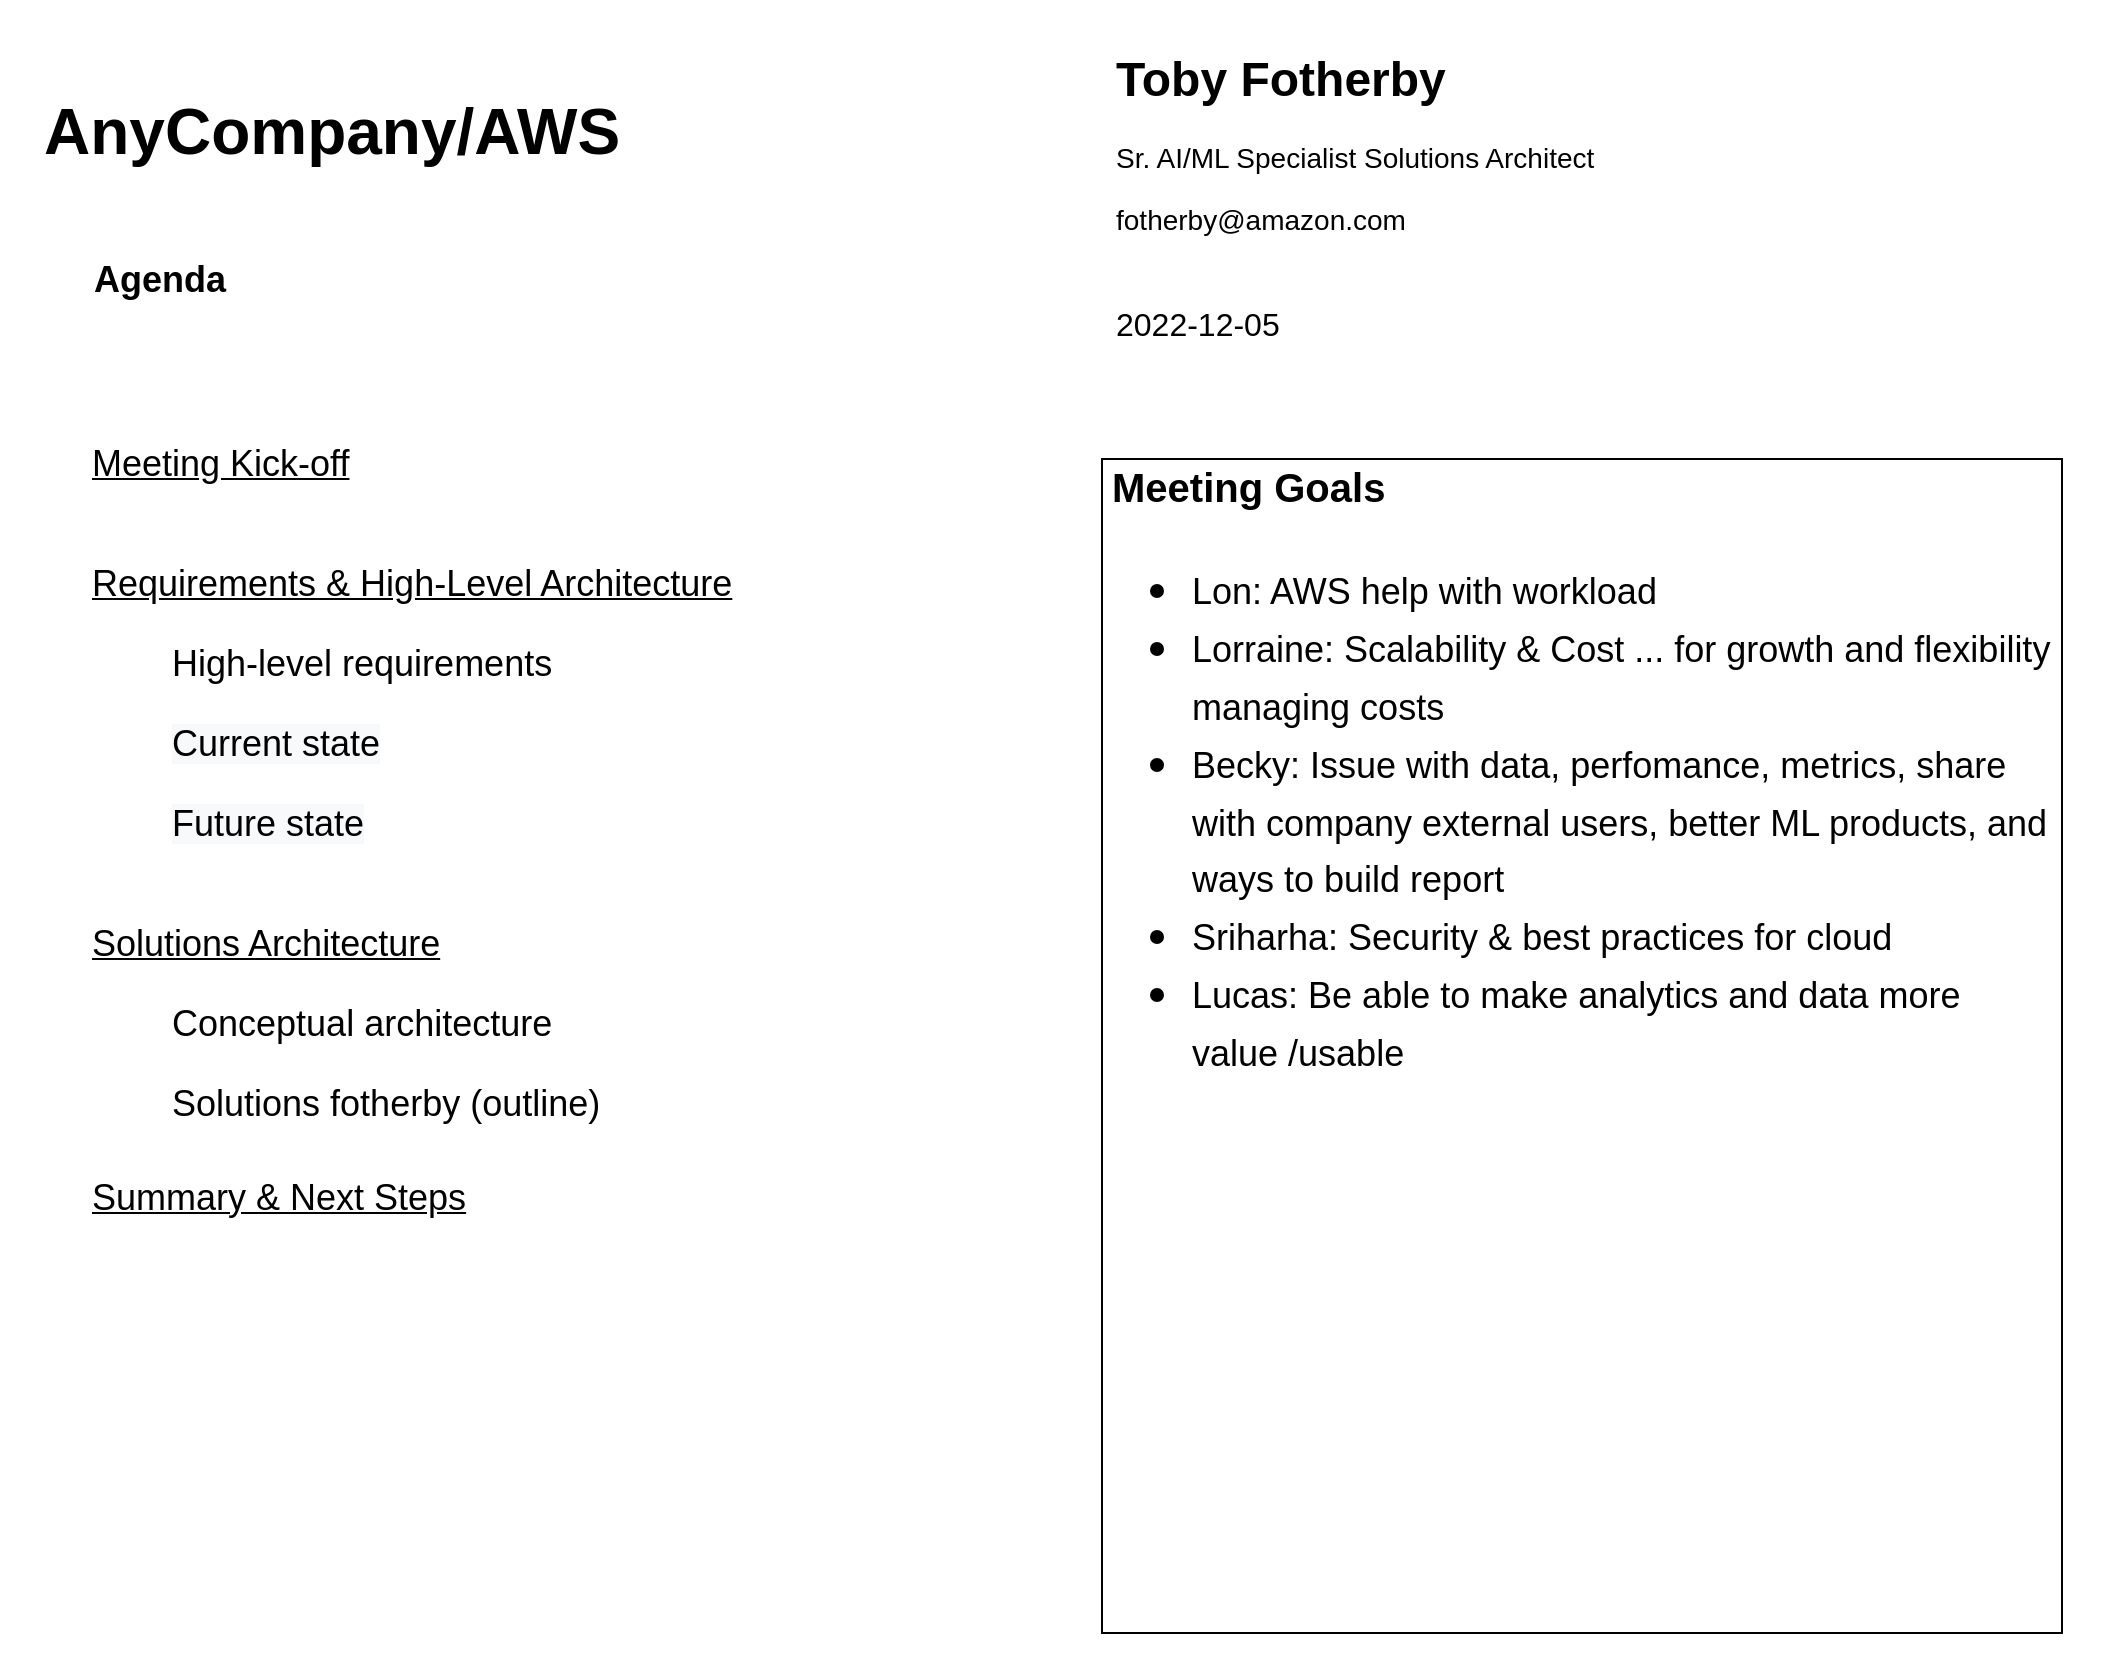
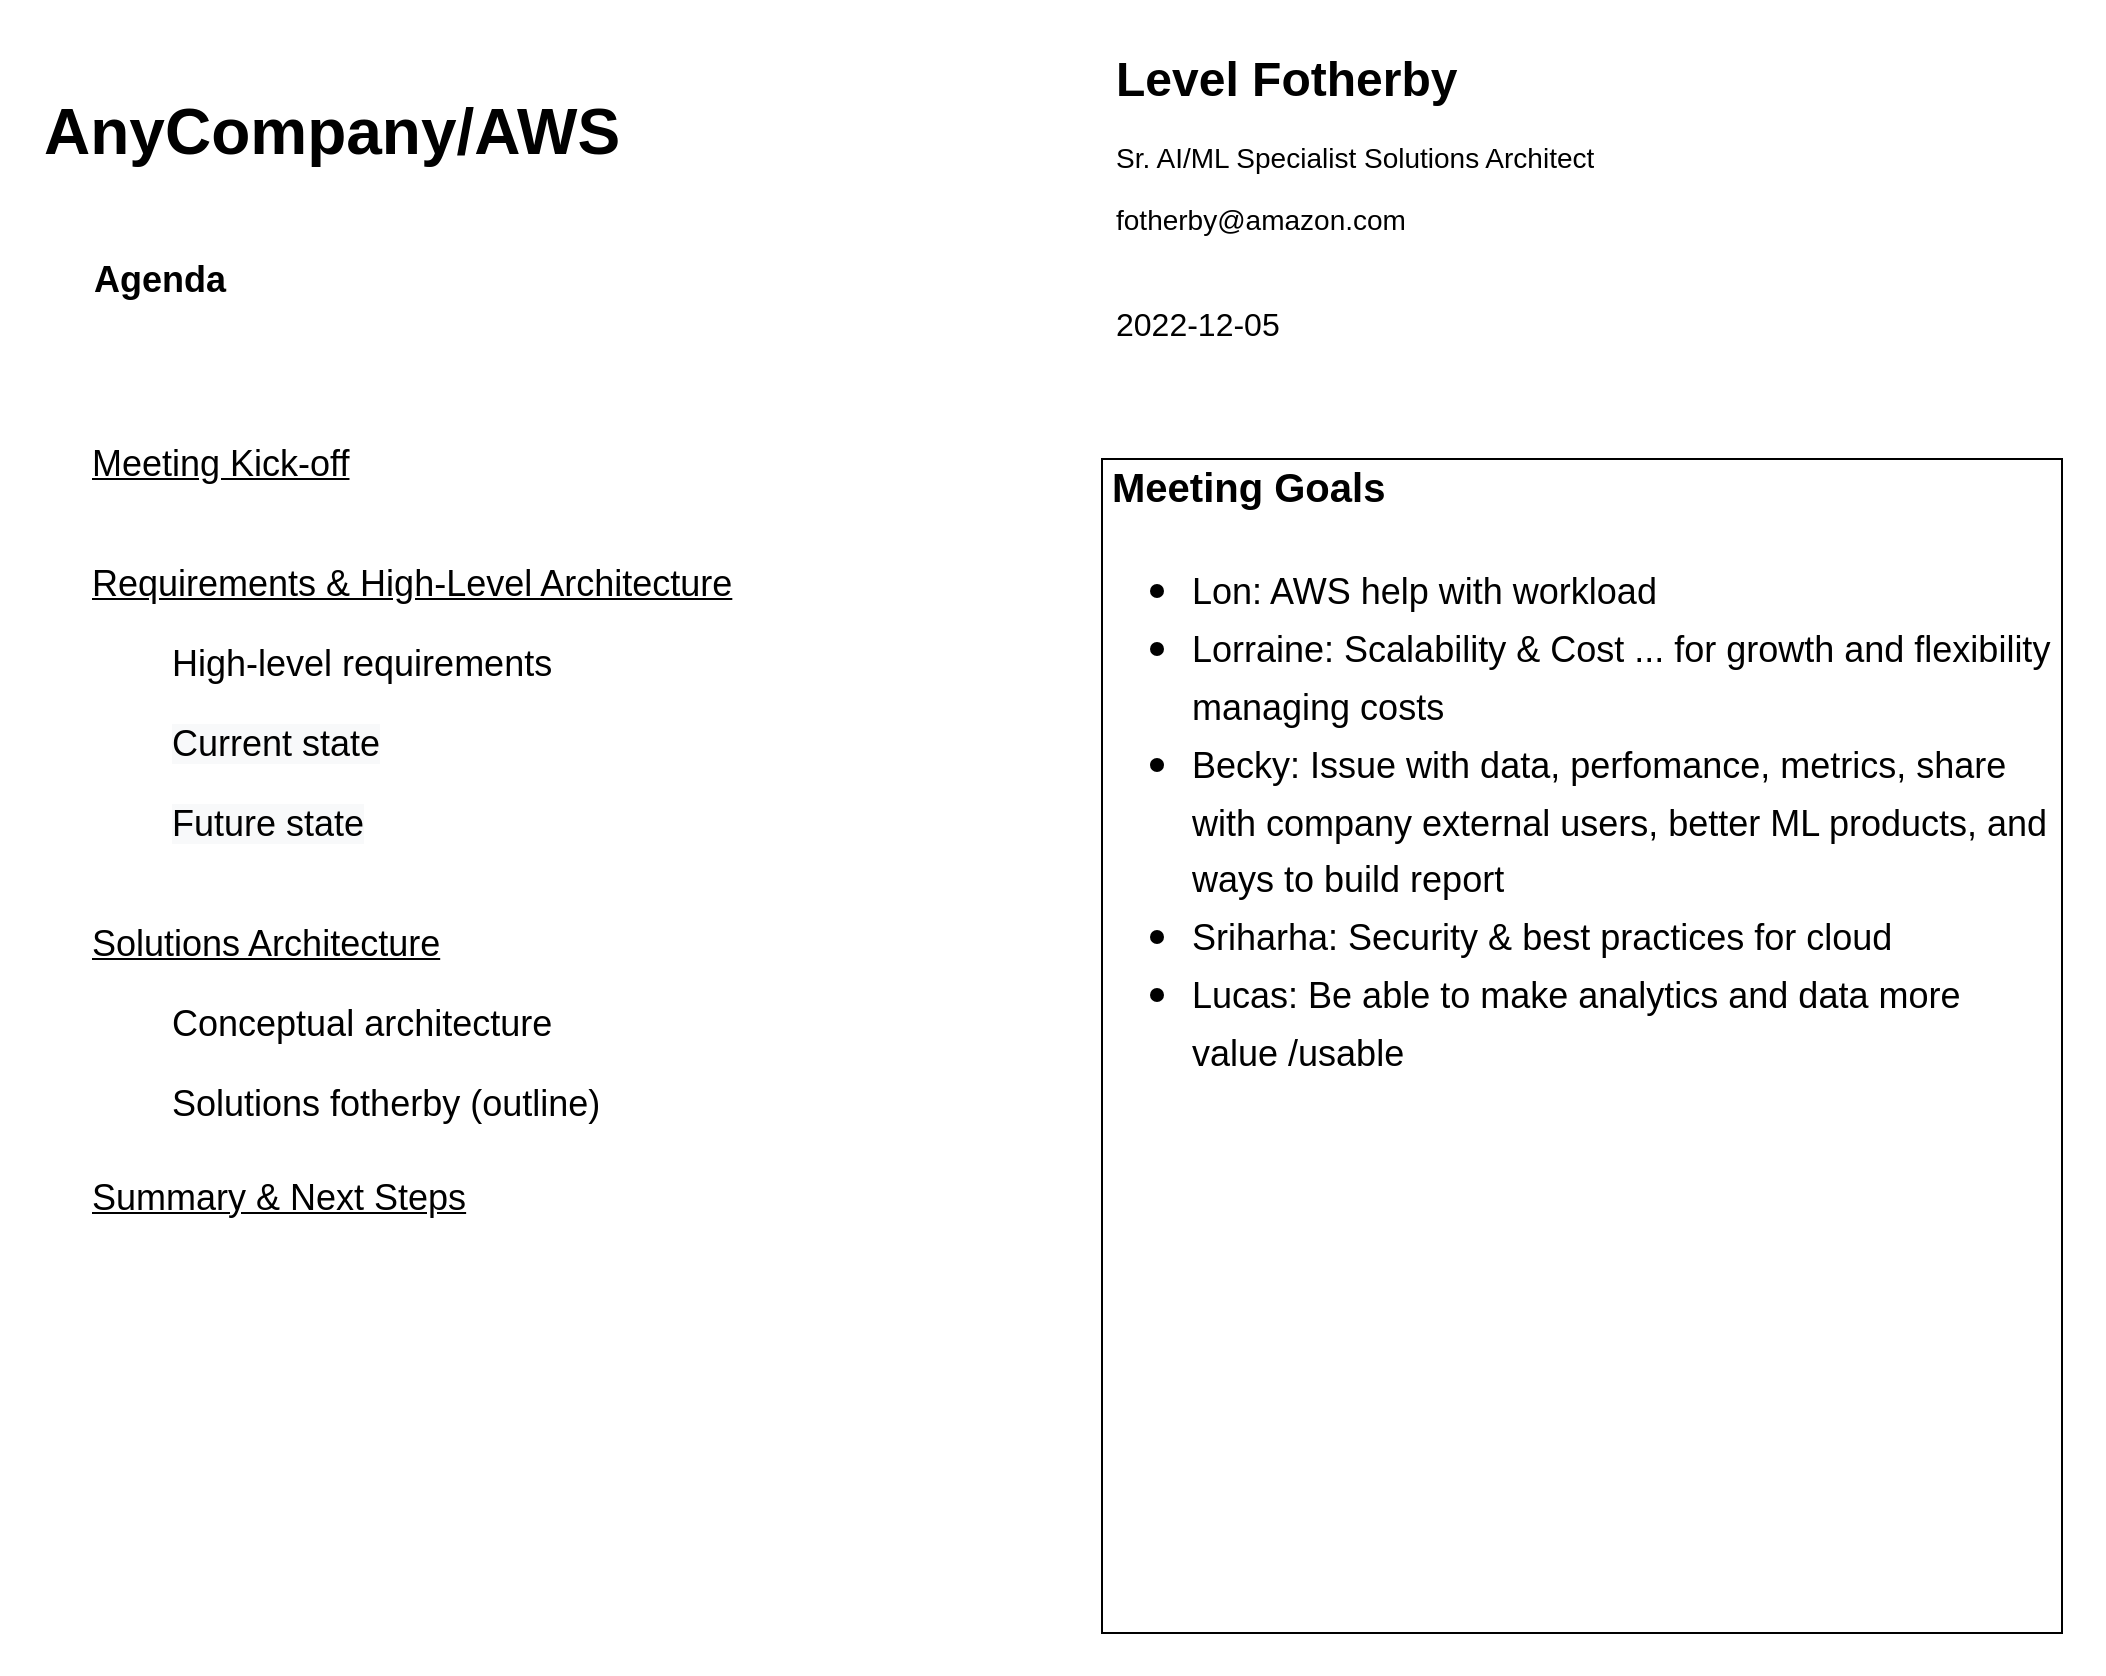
(1351, 64) -> (1351, 64)
